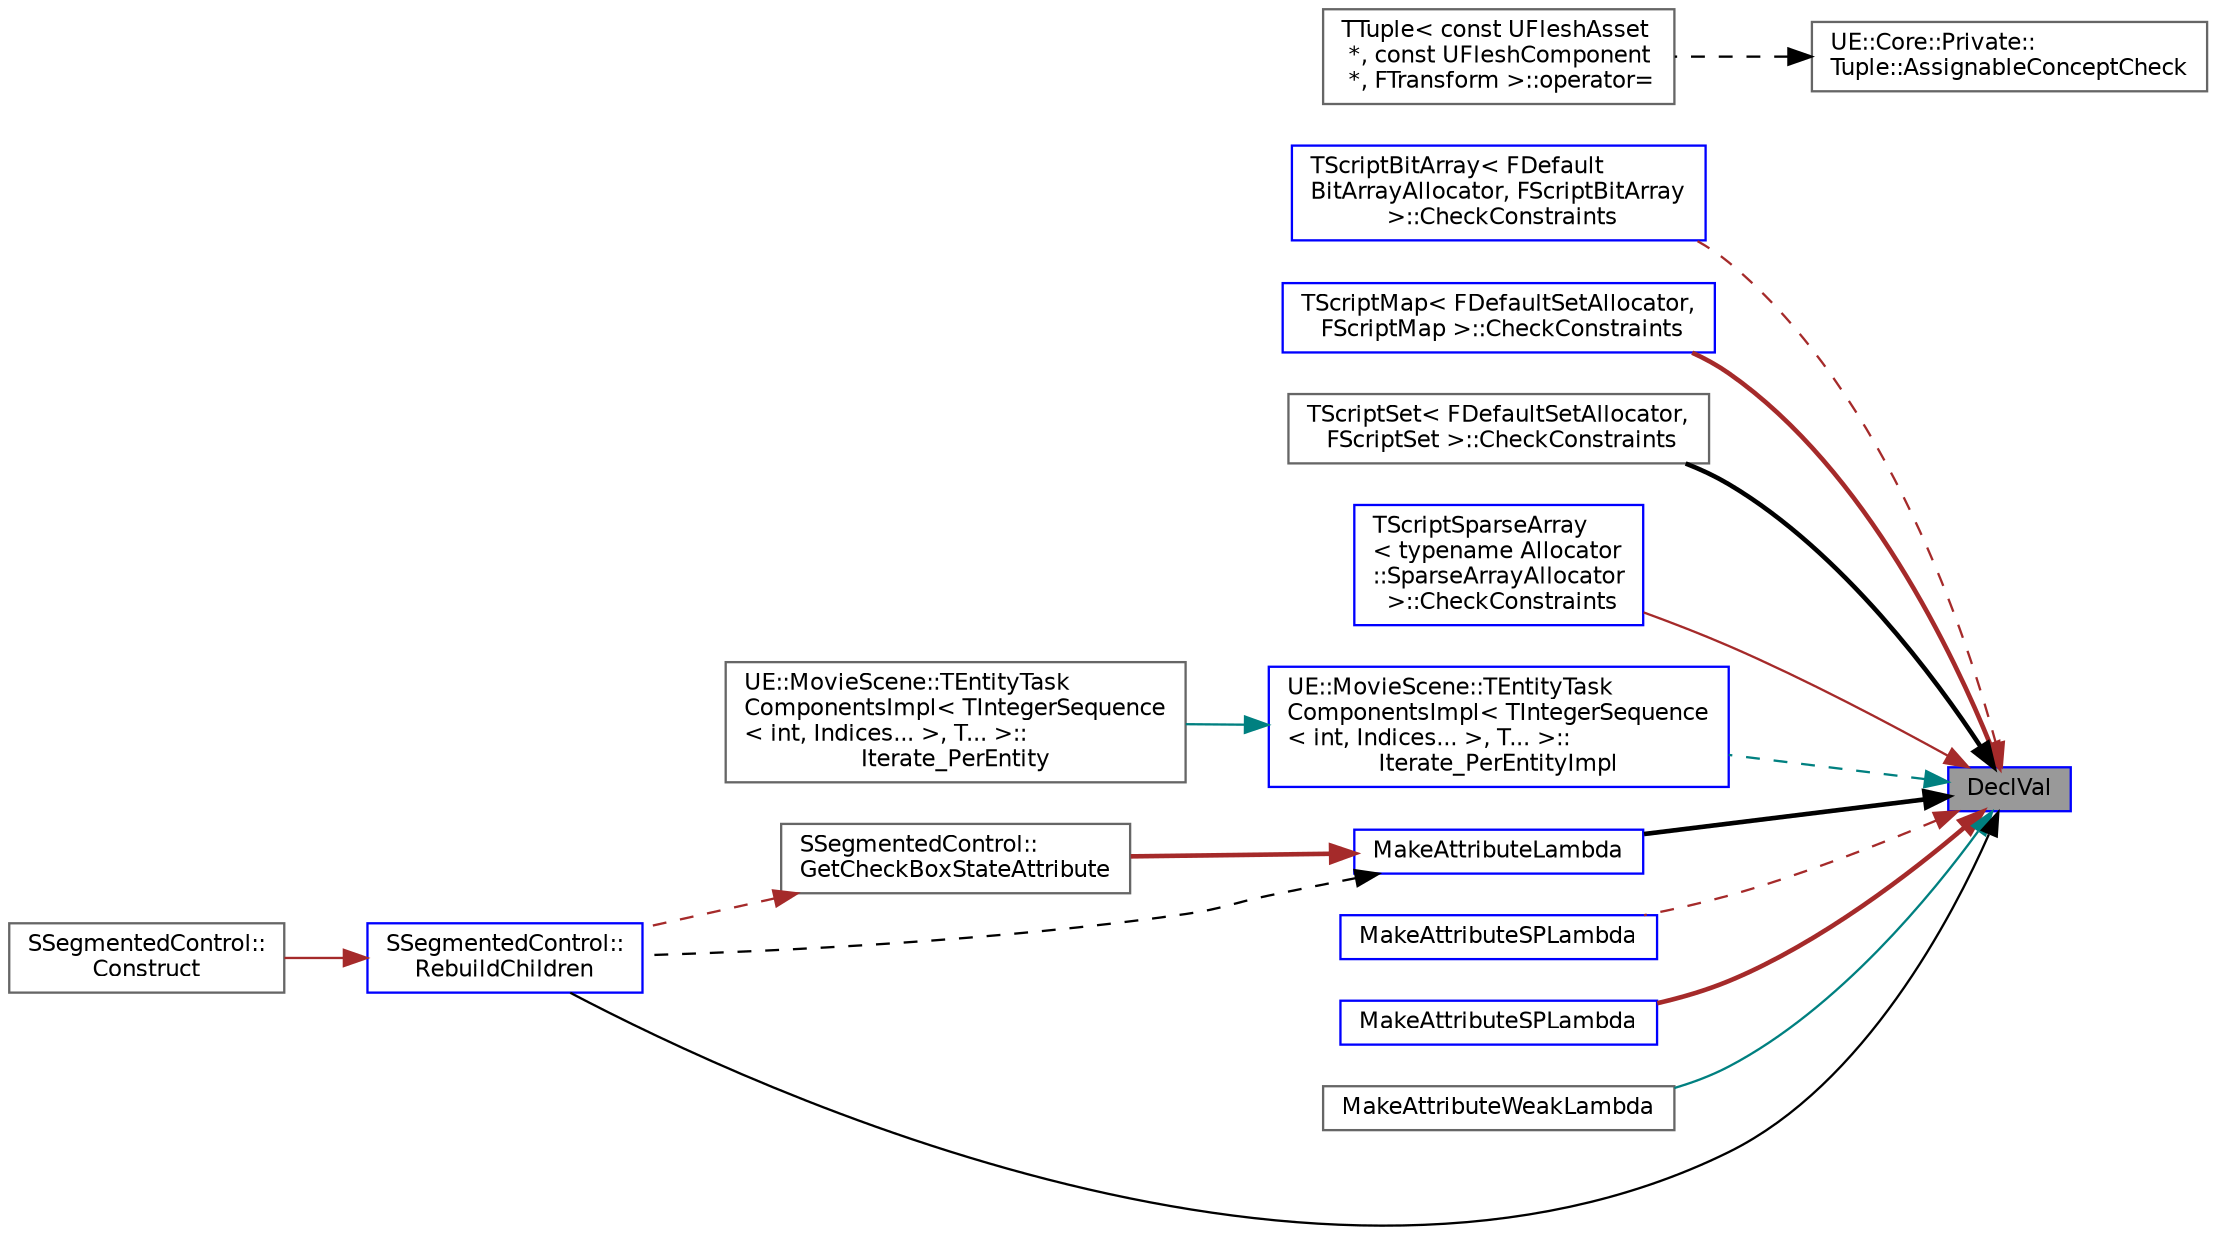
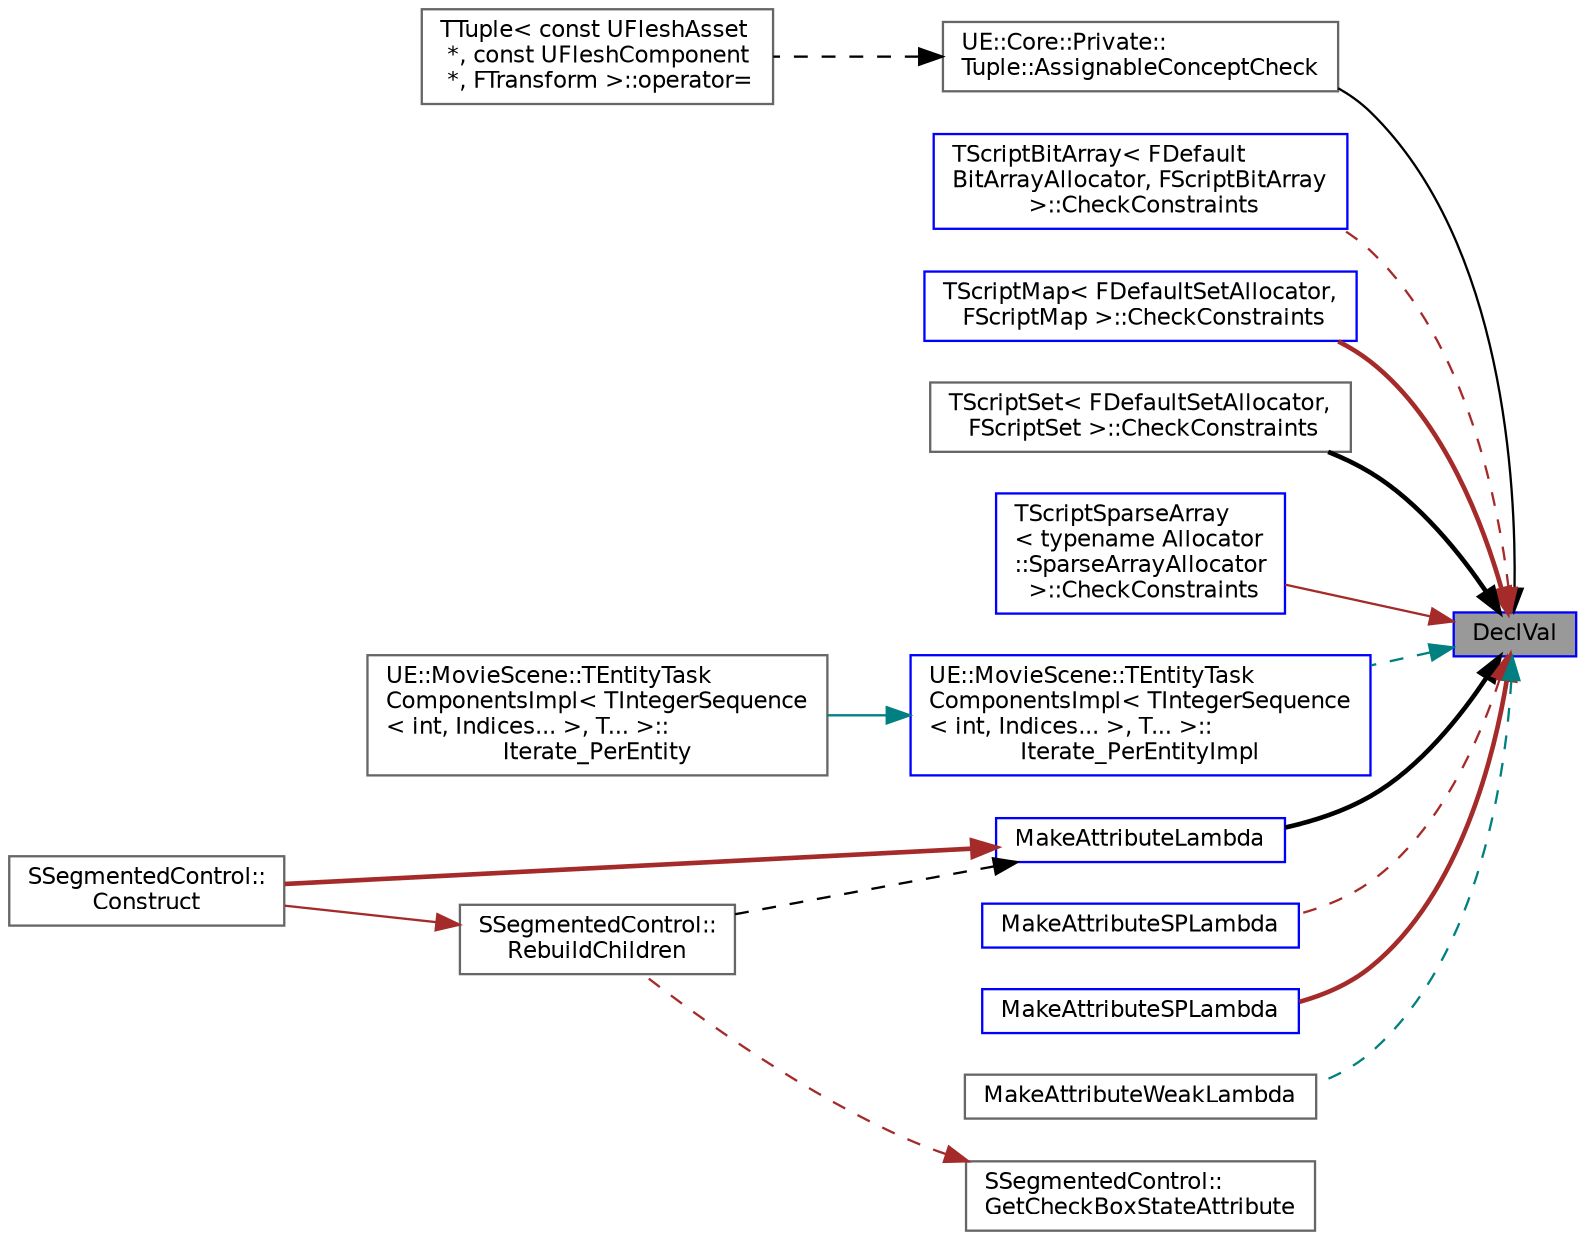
(1231, 855) -> (628, 866)
(505, 958) -> (597, 939)
(1845, 983) -> (1465, 909)
(1344, 1222) -> (1481, 316)
